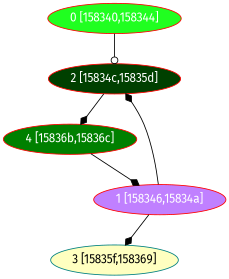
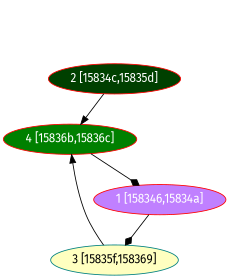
(115, 18) -> none
(95, 106) -> (95, 106)
(150, 142) -> none
none -> (83, 206)
